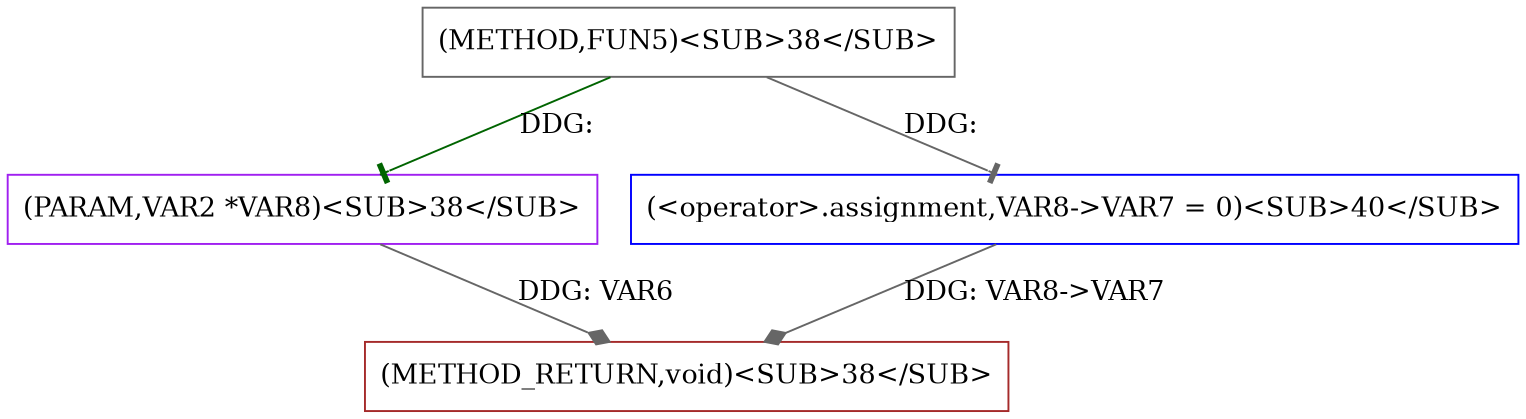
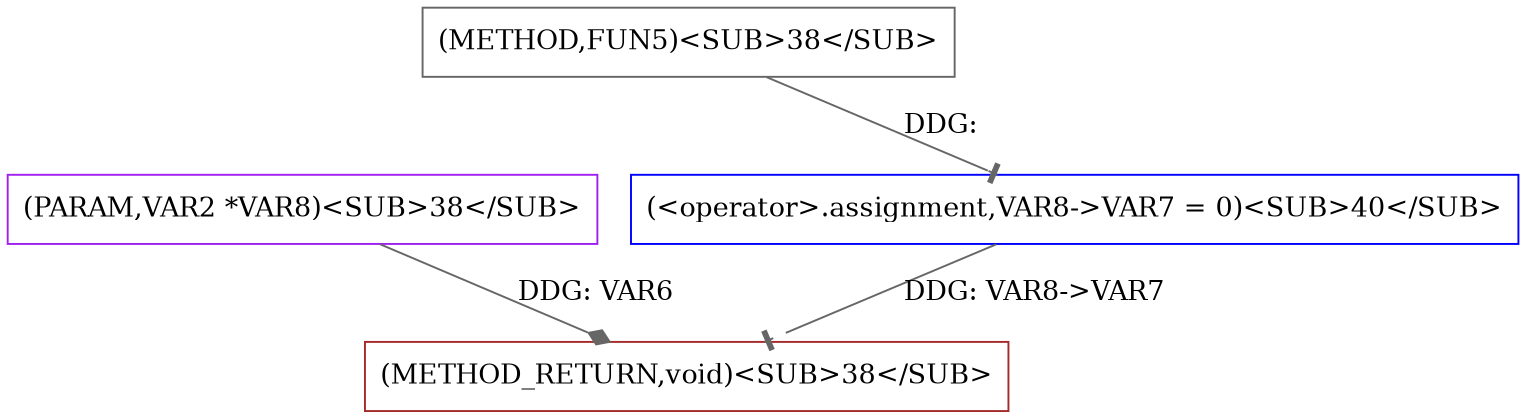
(500, 124) -> none
(891, 289) -> (891, 289)
